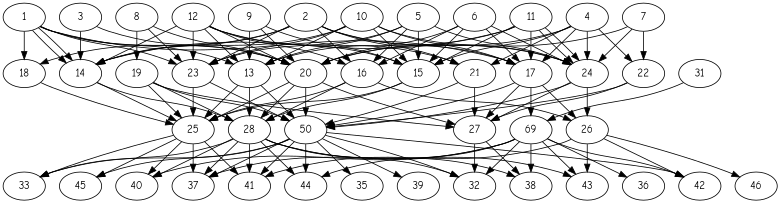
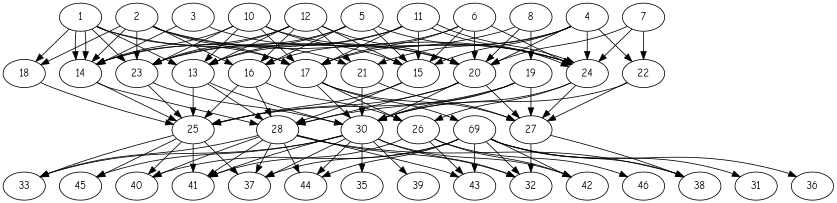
(249, 17) -> none
(619, 101) -> (611, 158)
(306, 130) -> (362, 130)
